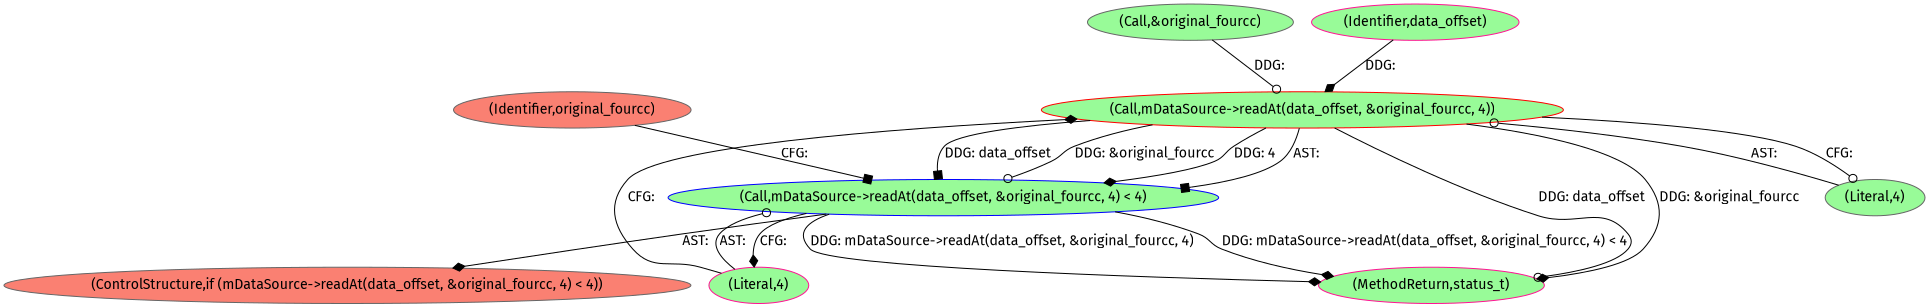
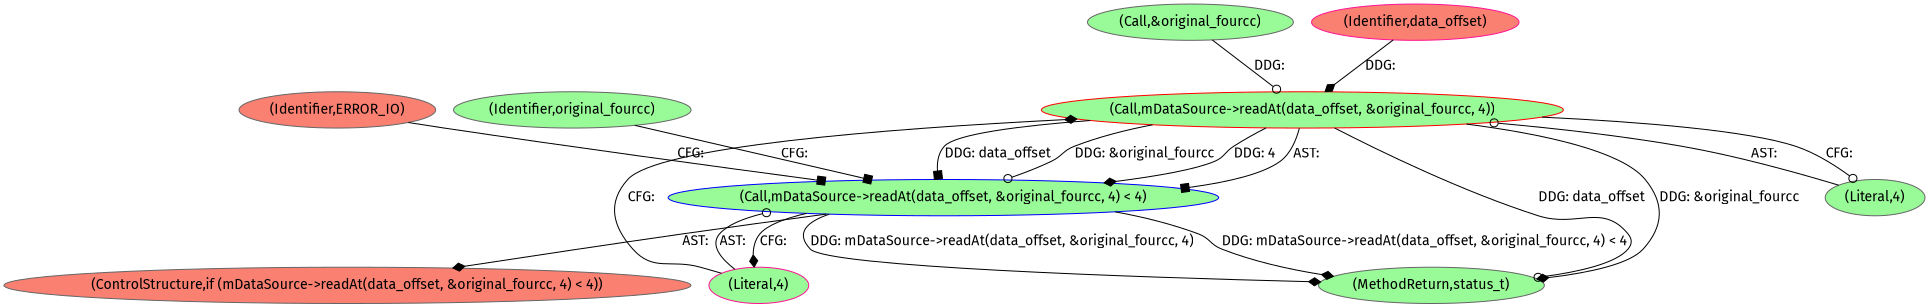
(1415, 22) -> (1415, 22)
none -> (337, 110)
(572, 110) -> (572, 110)
(1431, 285) -> (1431, 285)
